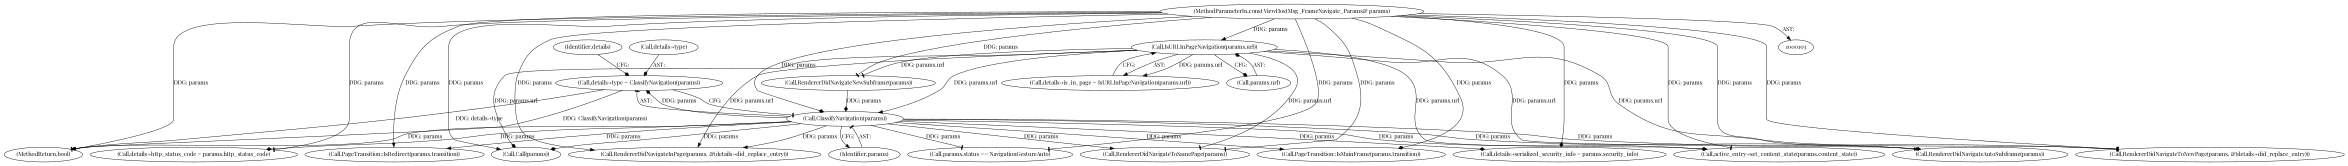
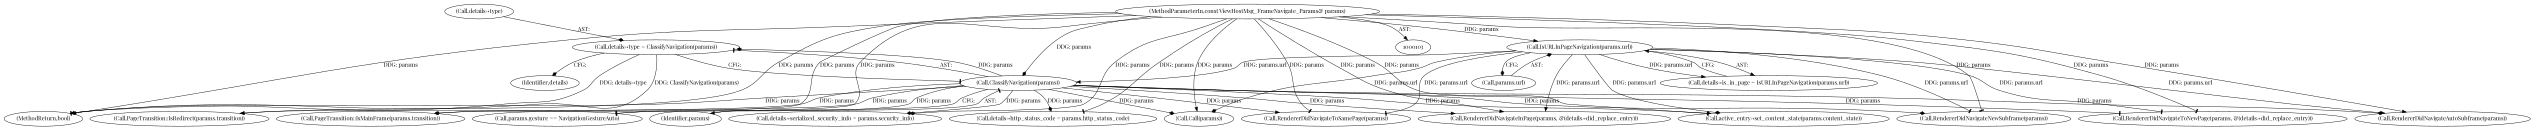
(611, 64) -> (579, 60)
(847, 98) -> (1497, 102)
(990, 155) -> (557, 119)
